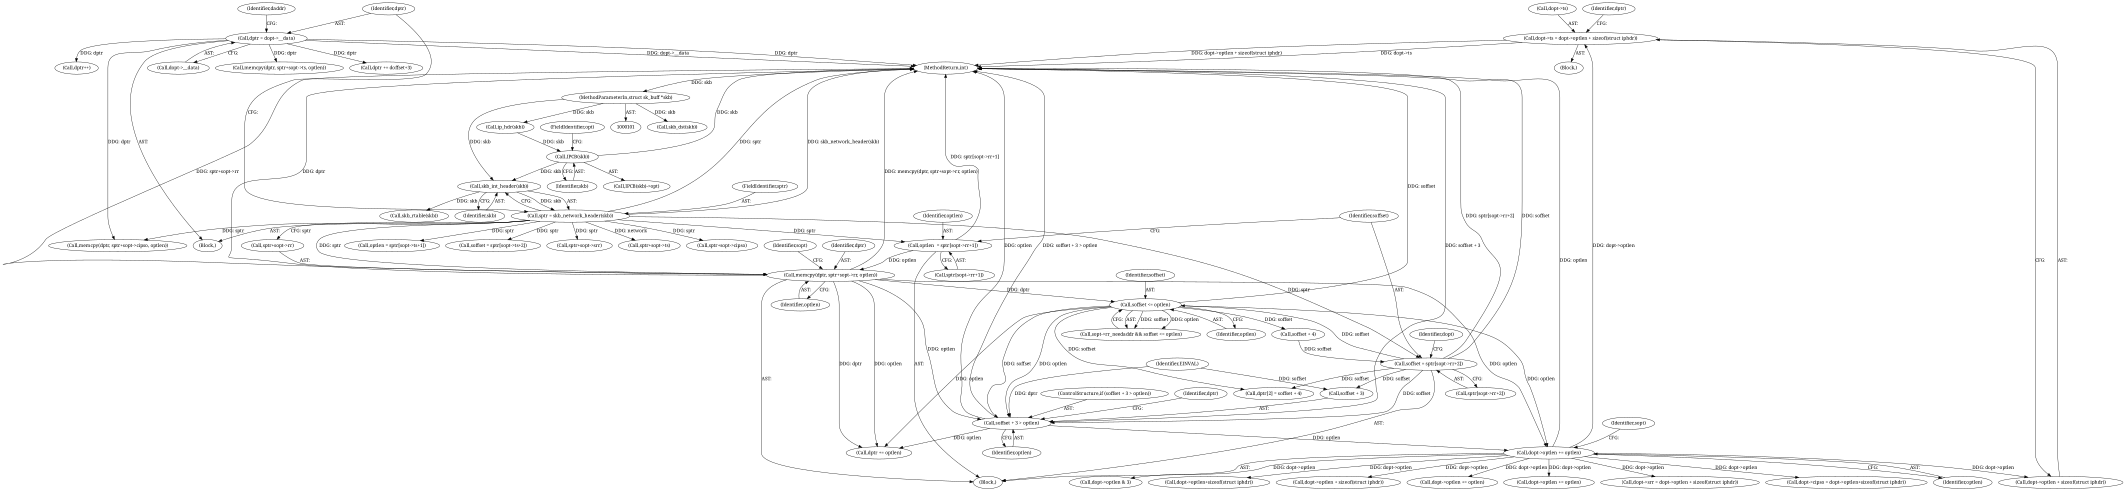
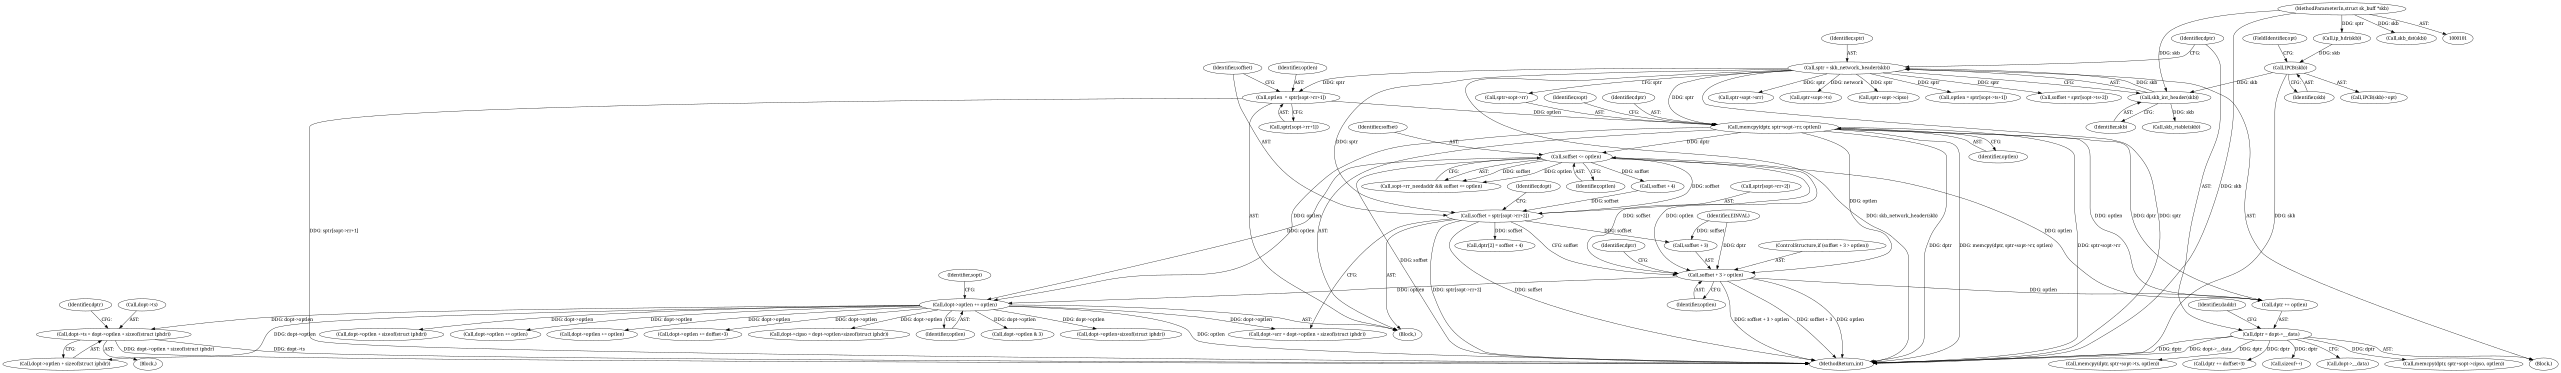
(207, 50) -> (2279, 318)
(77, 68) -> (2286, 364)
(746, 75) -> (2174, 278)
(583, 112) -> (2353, 24)
(765, 186) -> (1847, 38)
(290, 224) -> none
none -> (693, 334)
(1109, 365) -> none
(1465, 375) -> (1366, 250)
(1417, 394) -> (1565, 246)
